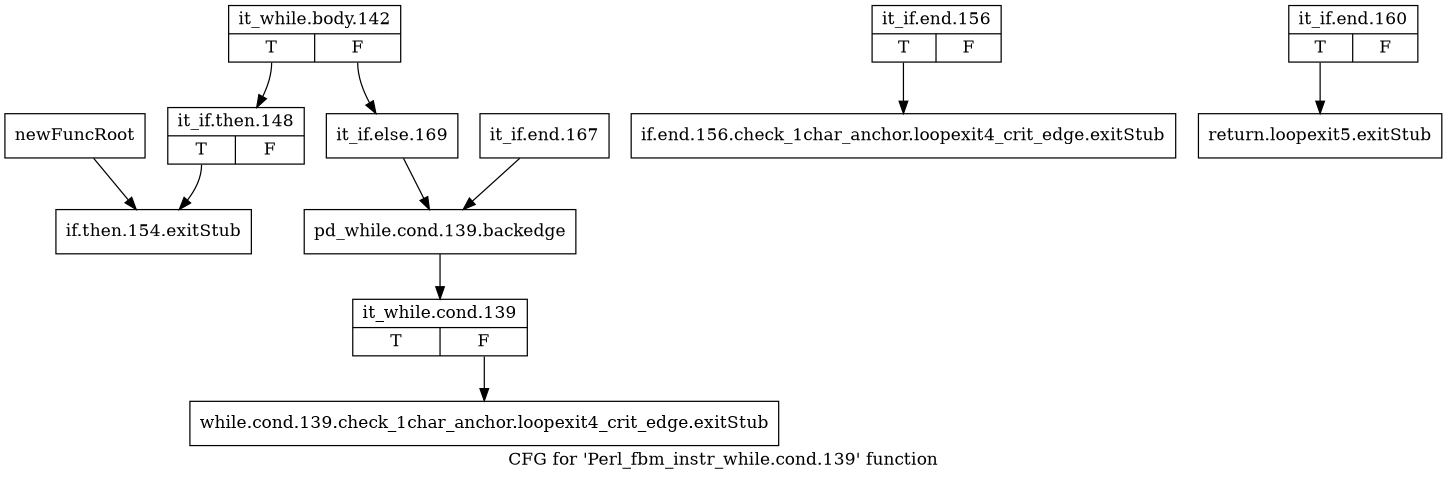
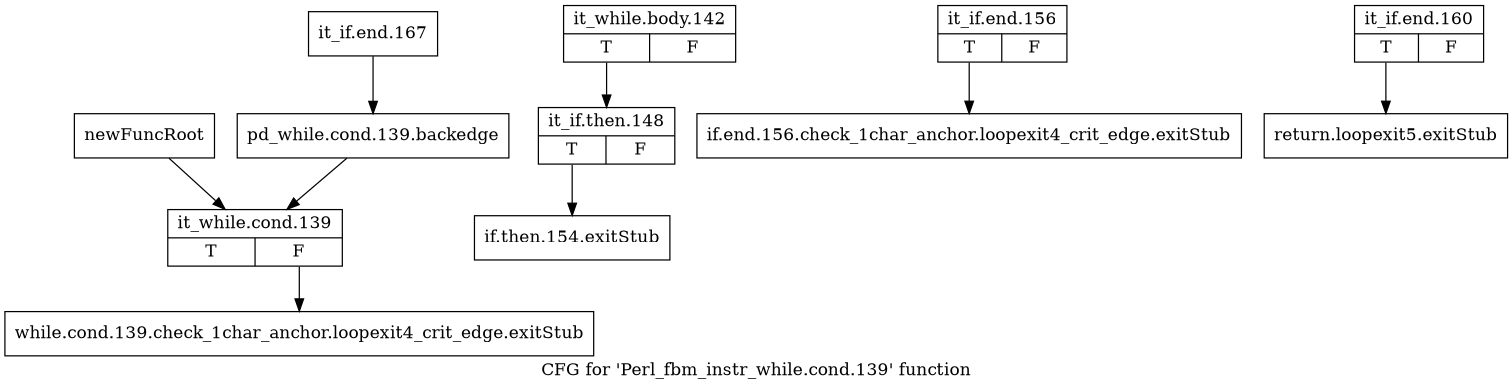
(392, 136) -> none
(111, 179) -> (192, 179)
